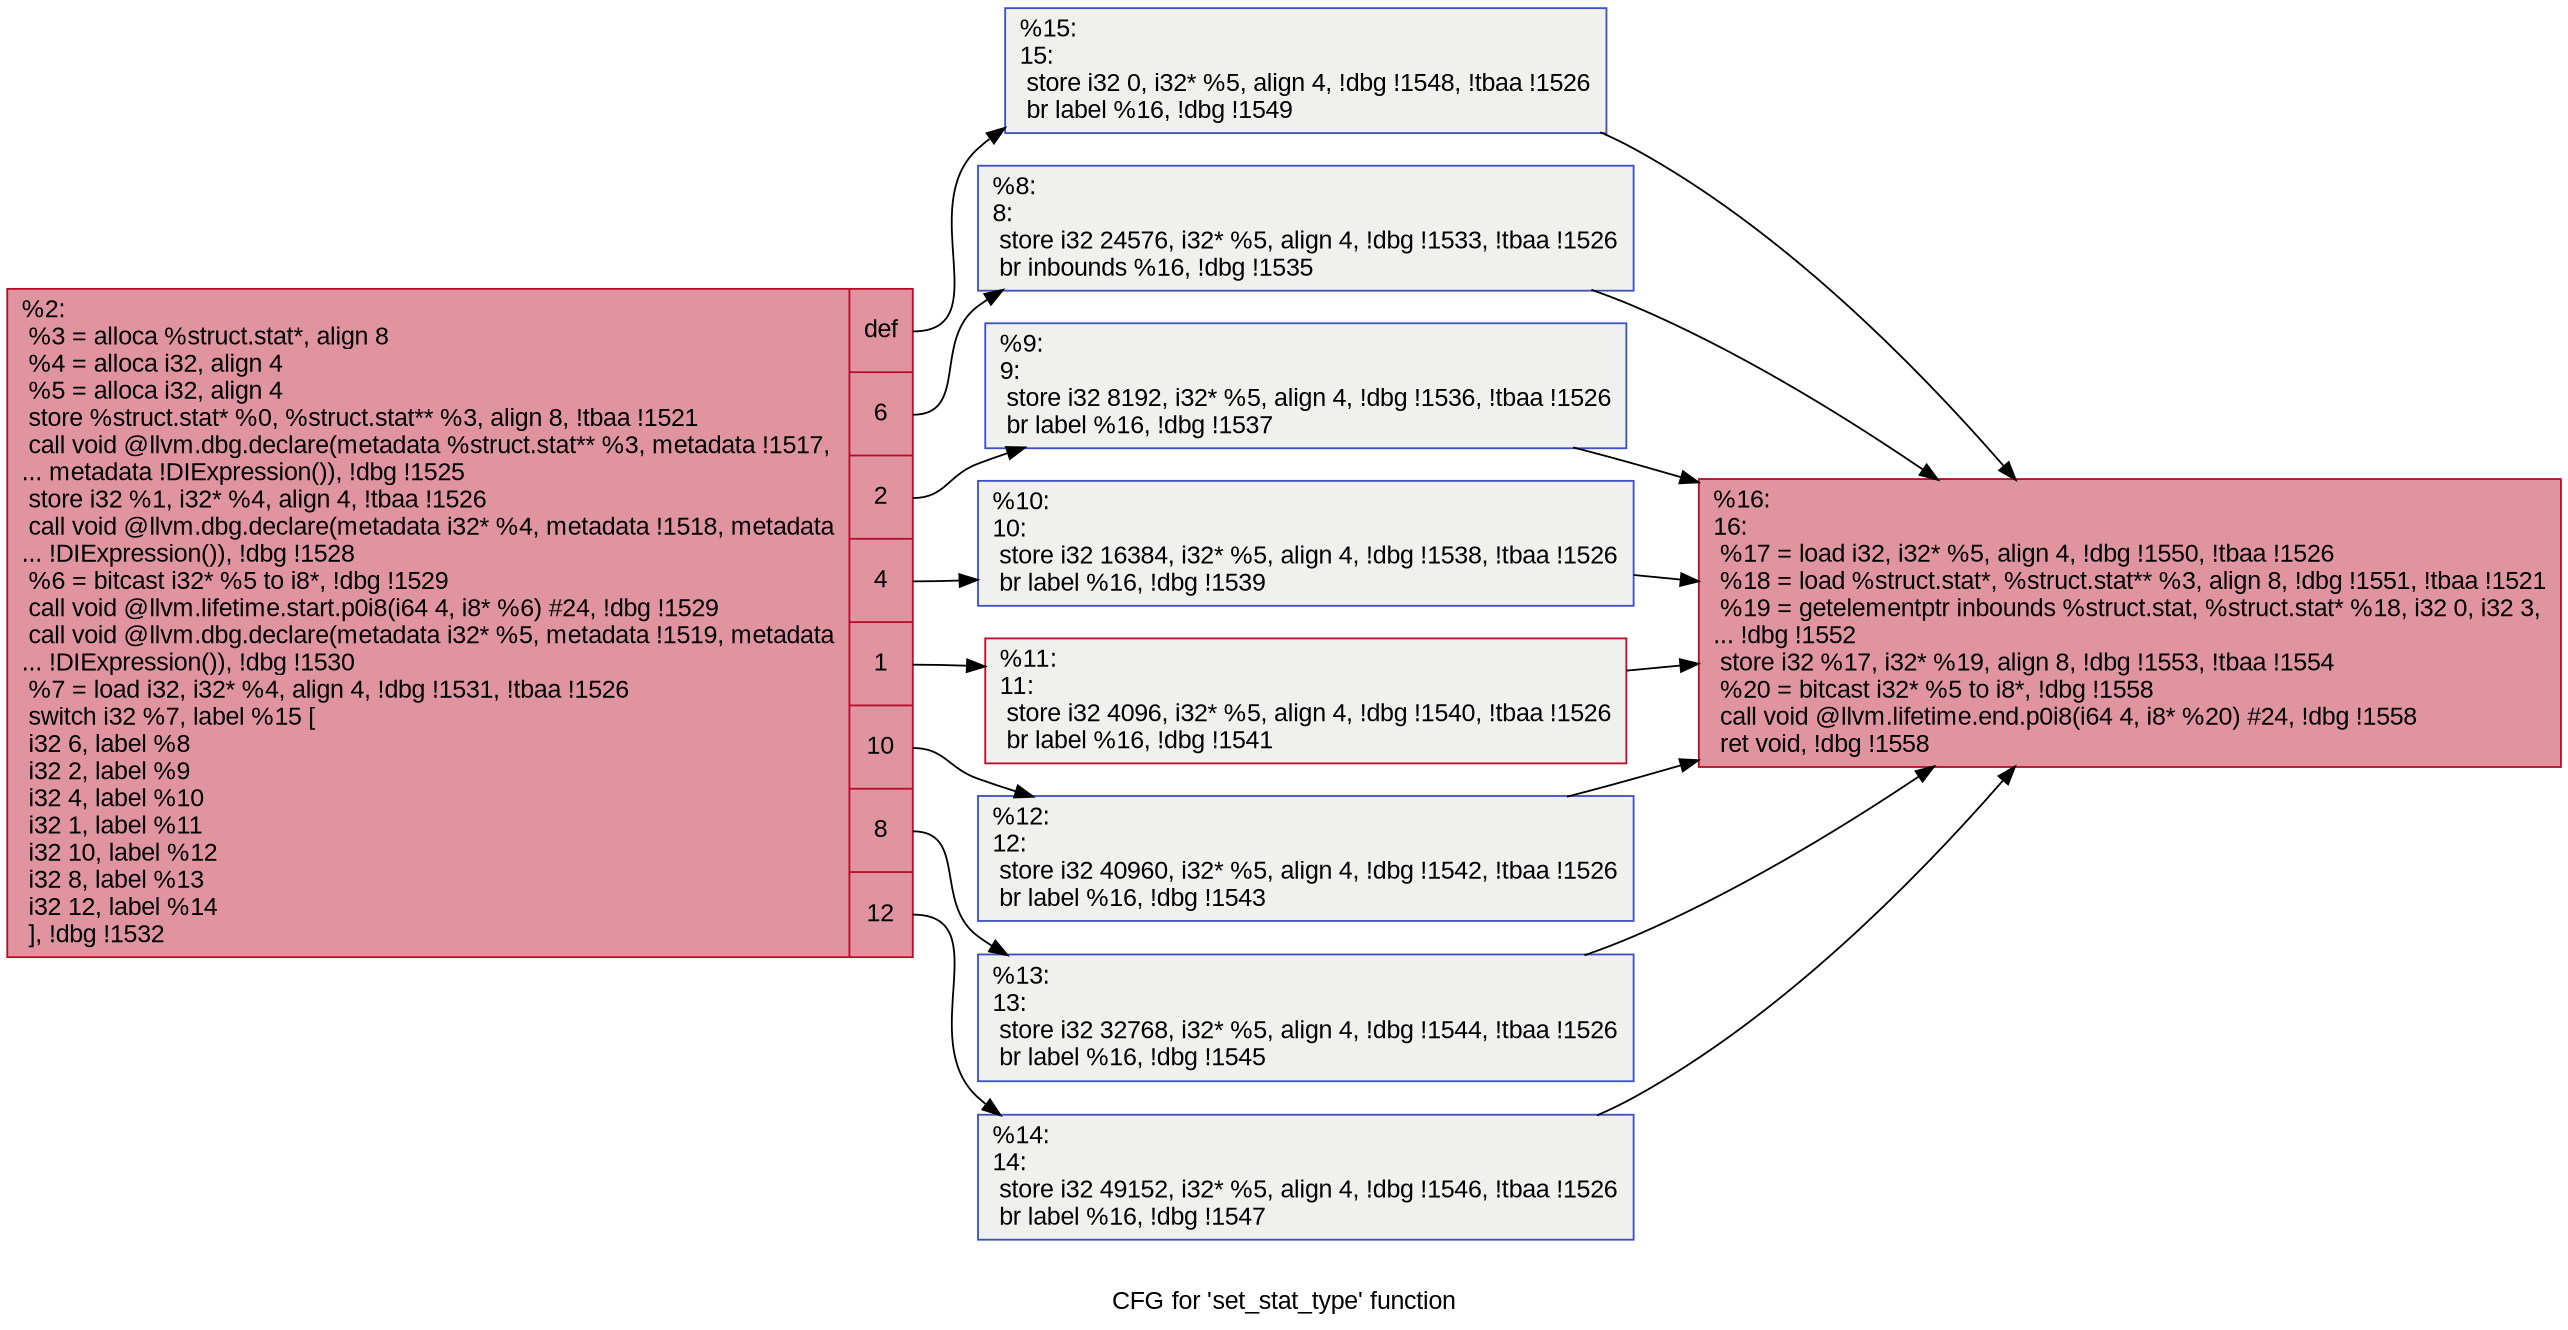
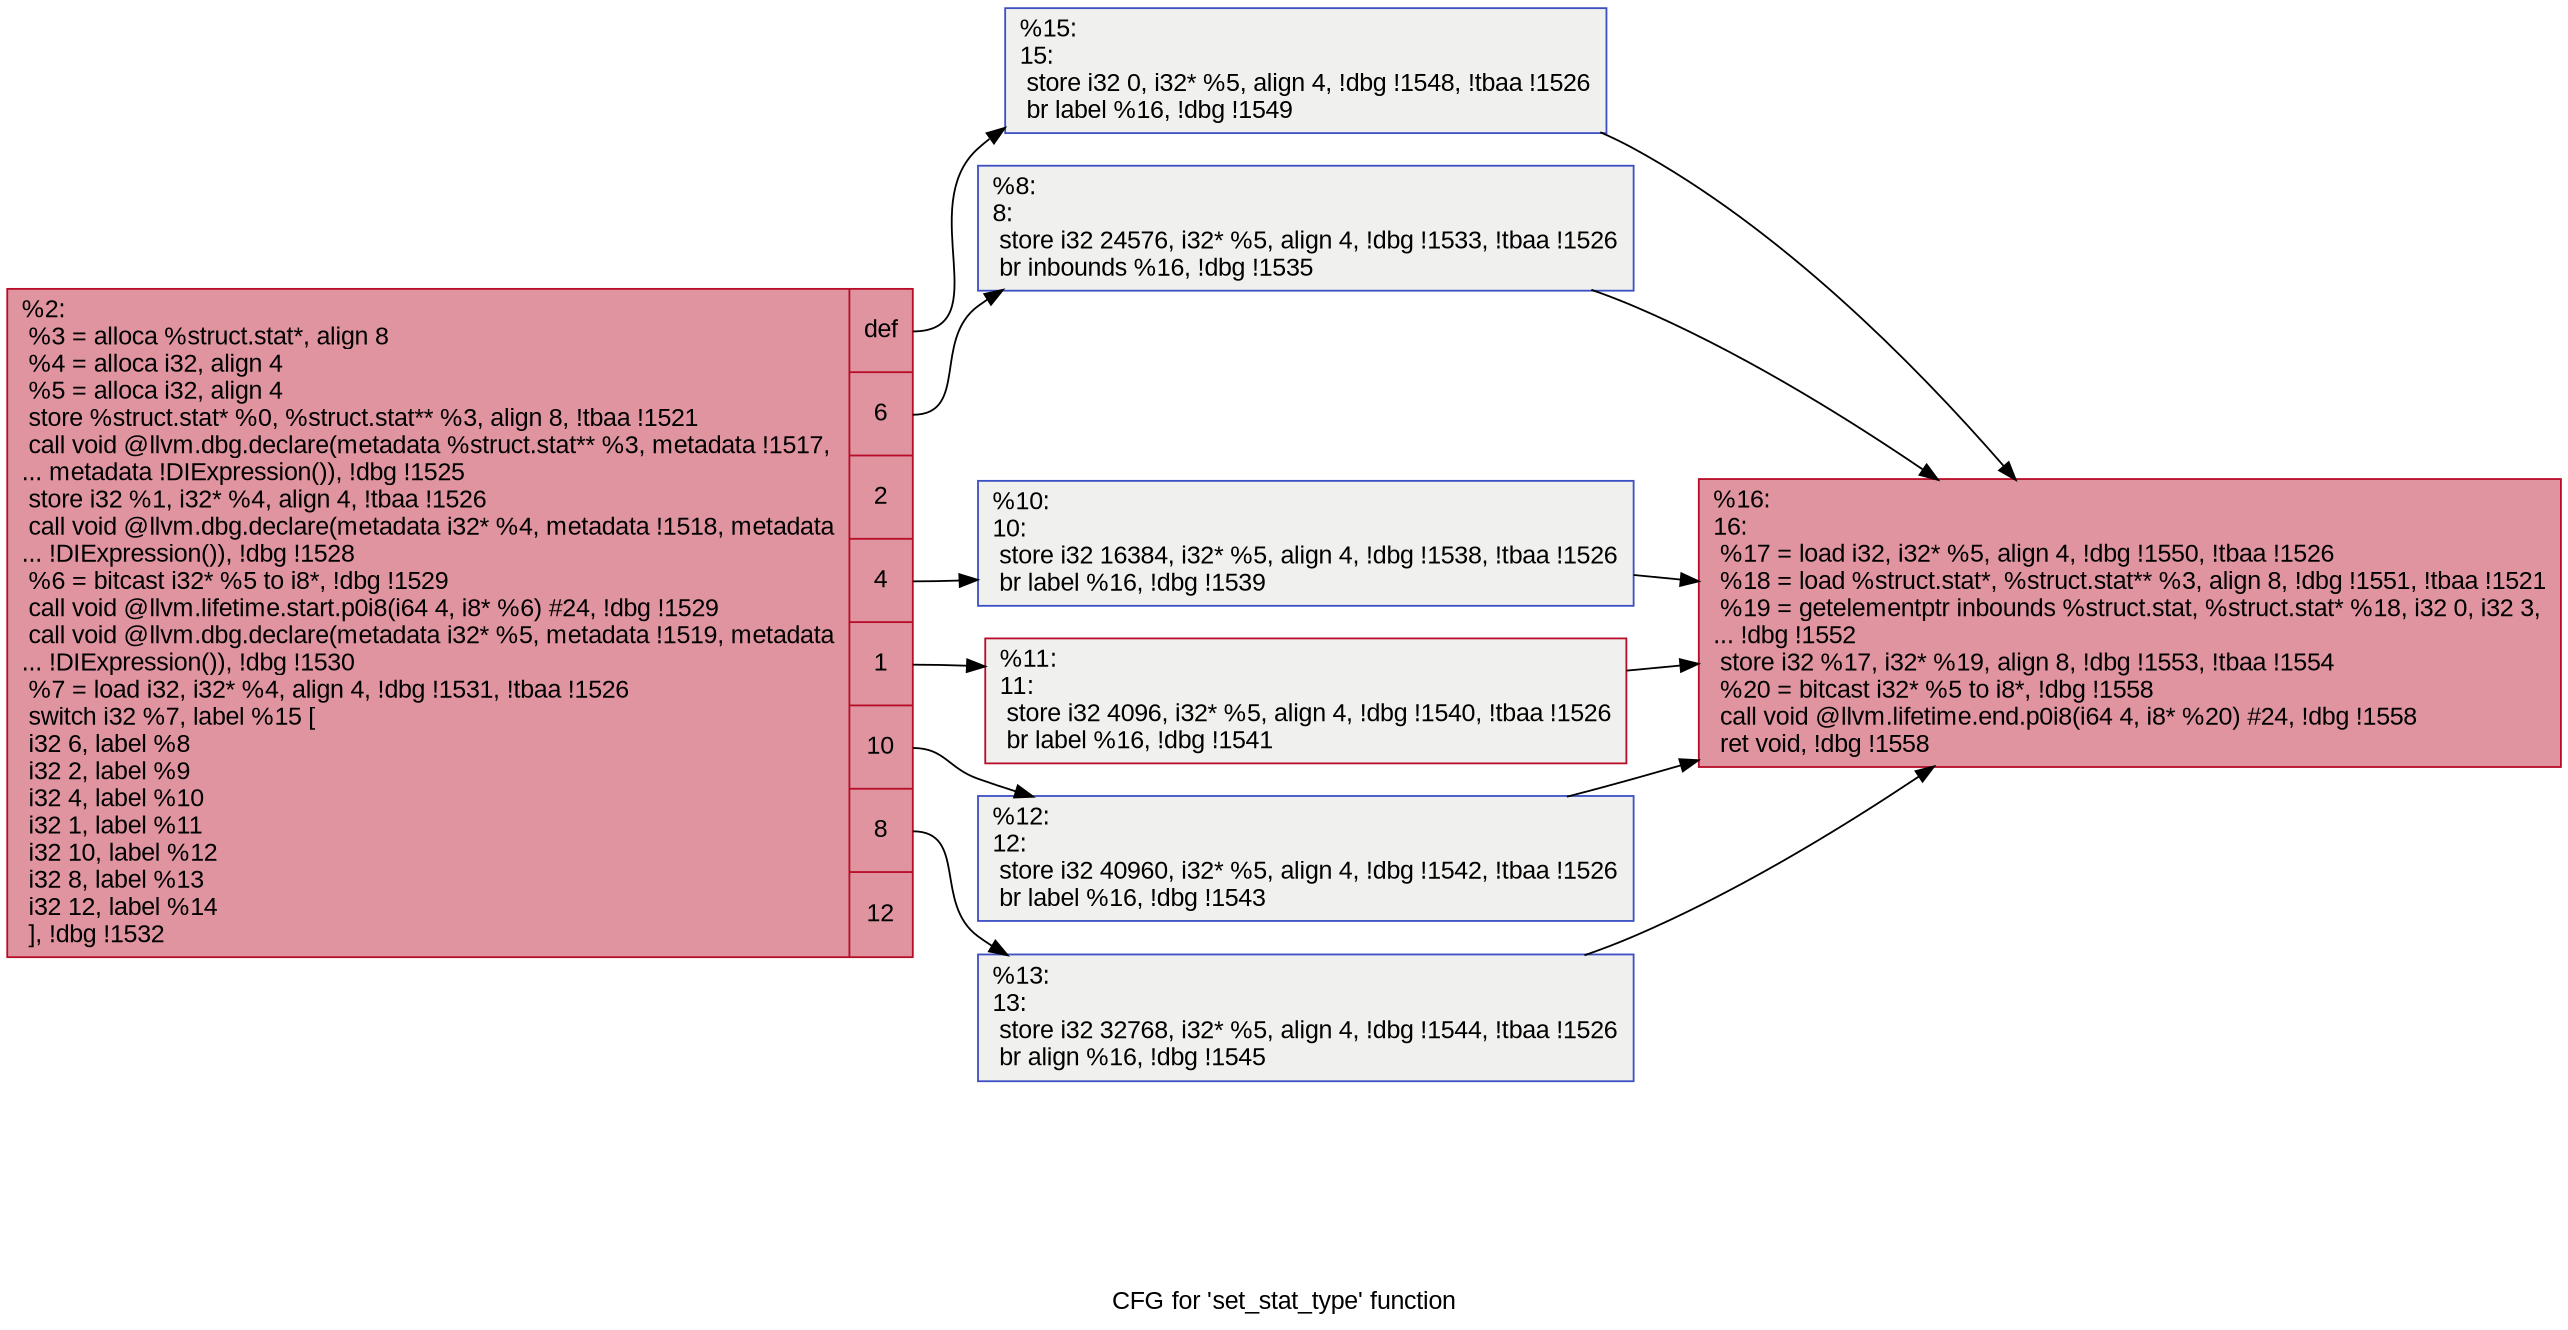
(1306, 386) -> none
(1129, 1058) -> (1129, 1058)
(1306, 1177) -> none
